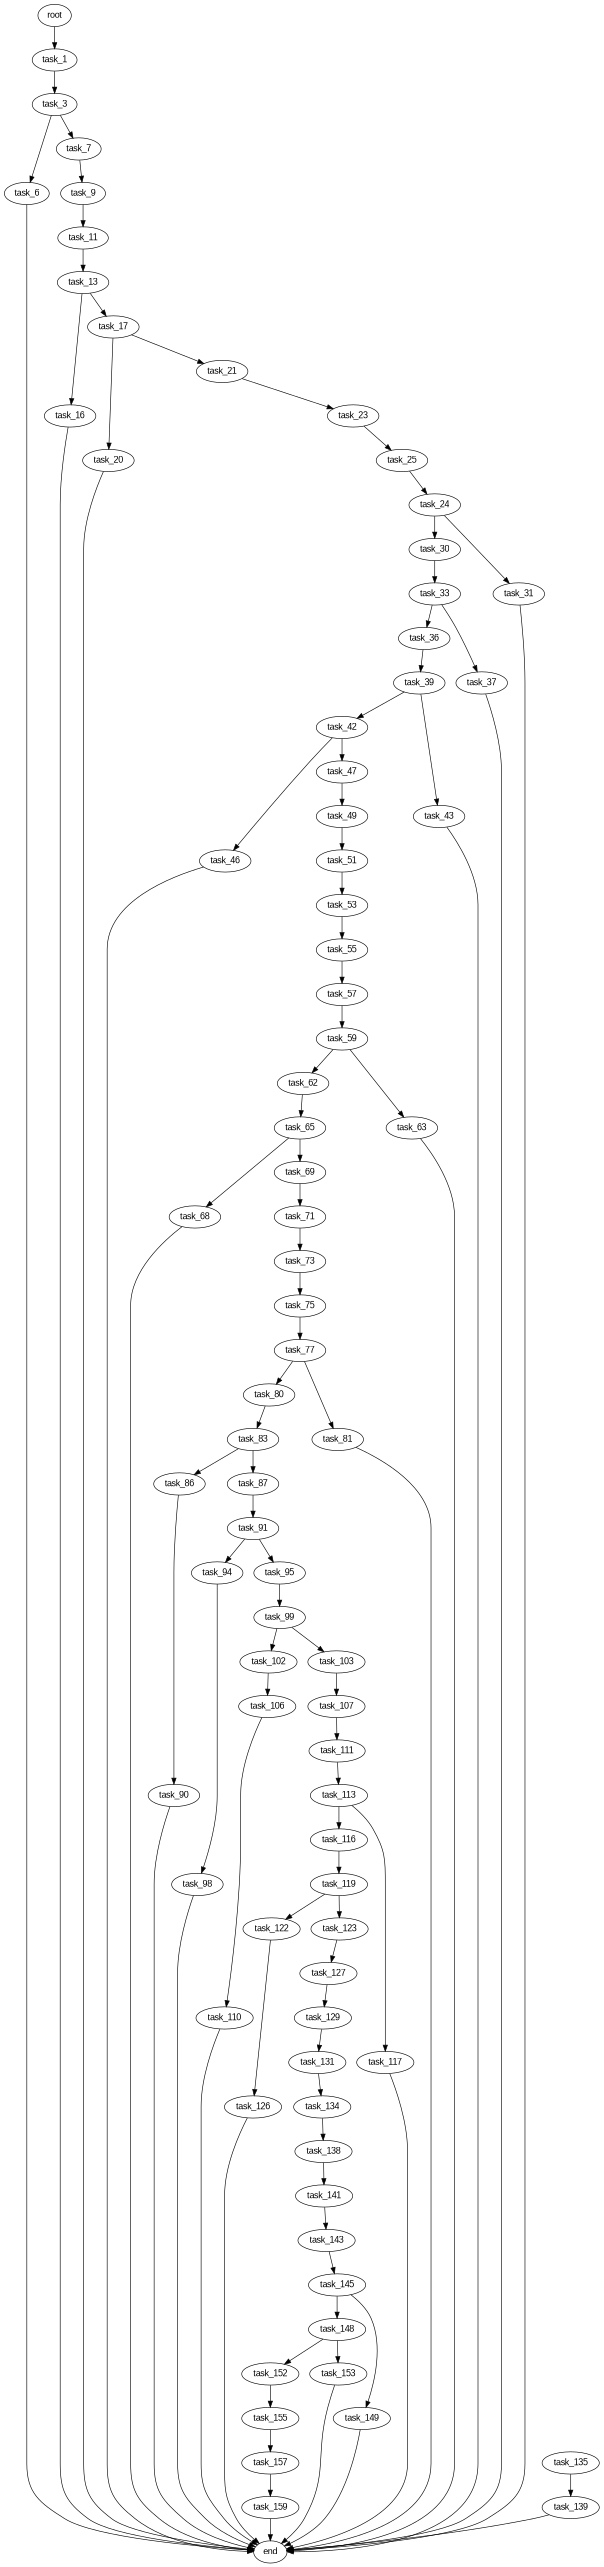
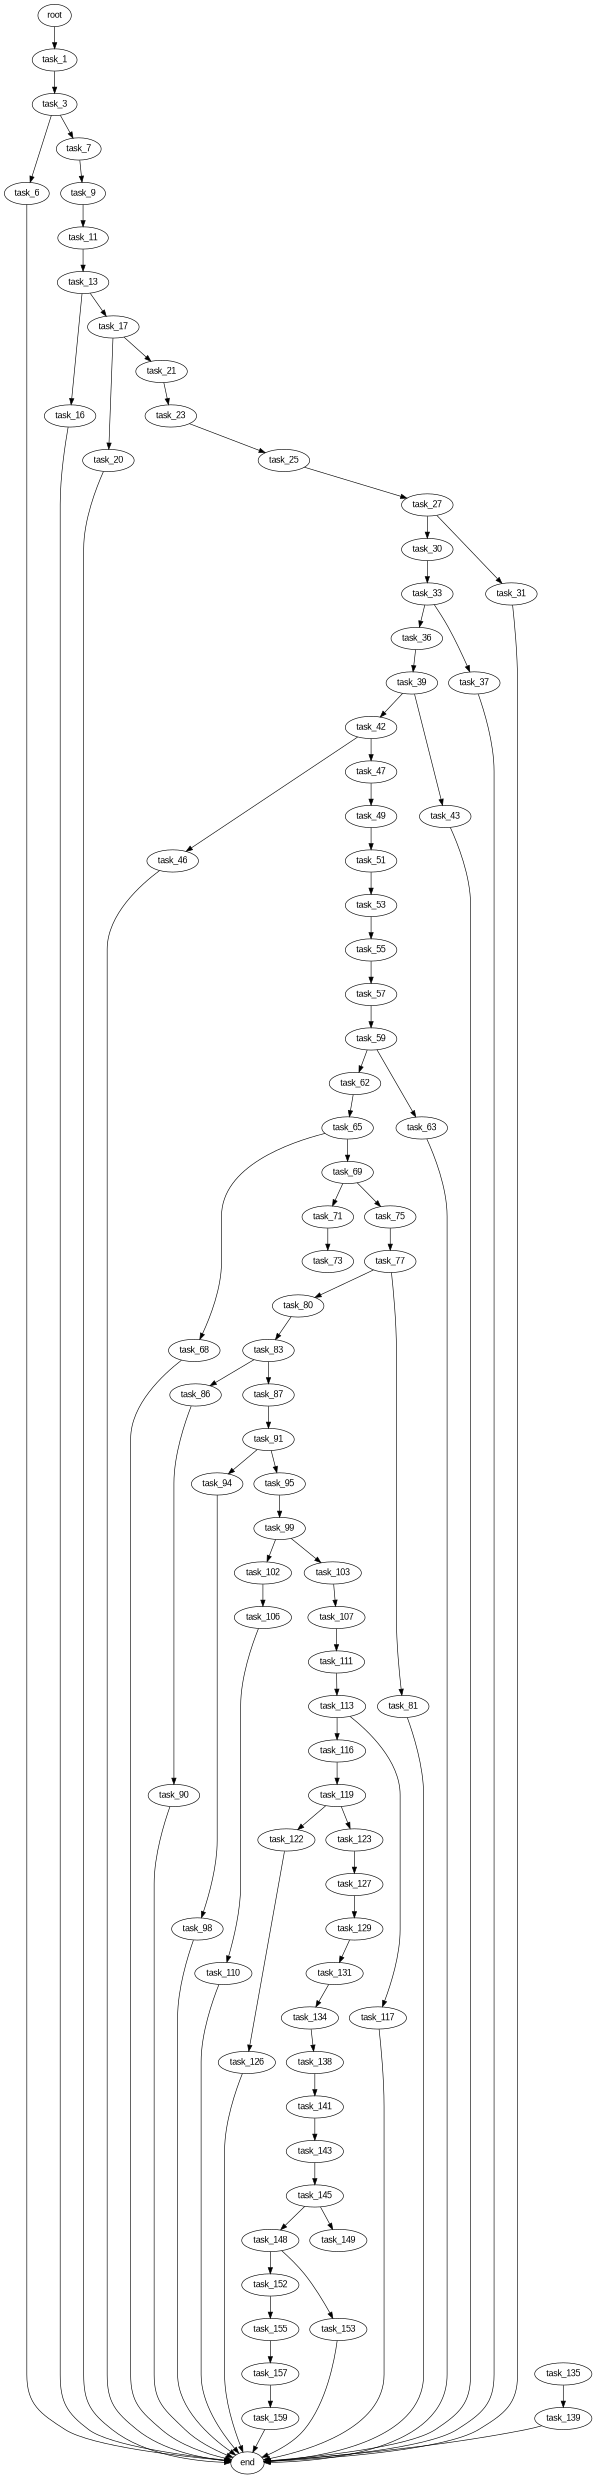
(435, 505) -> (427, 505)
(300, 1281) -> (367, 1192)
(339, 2496) -> none
